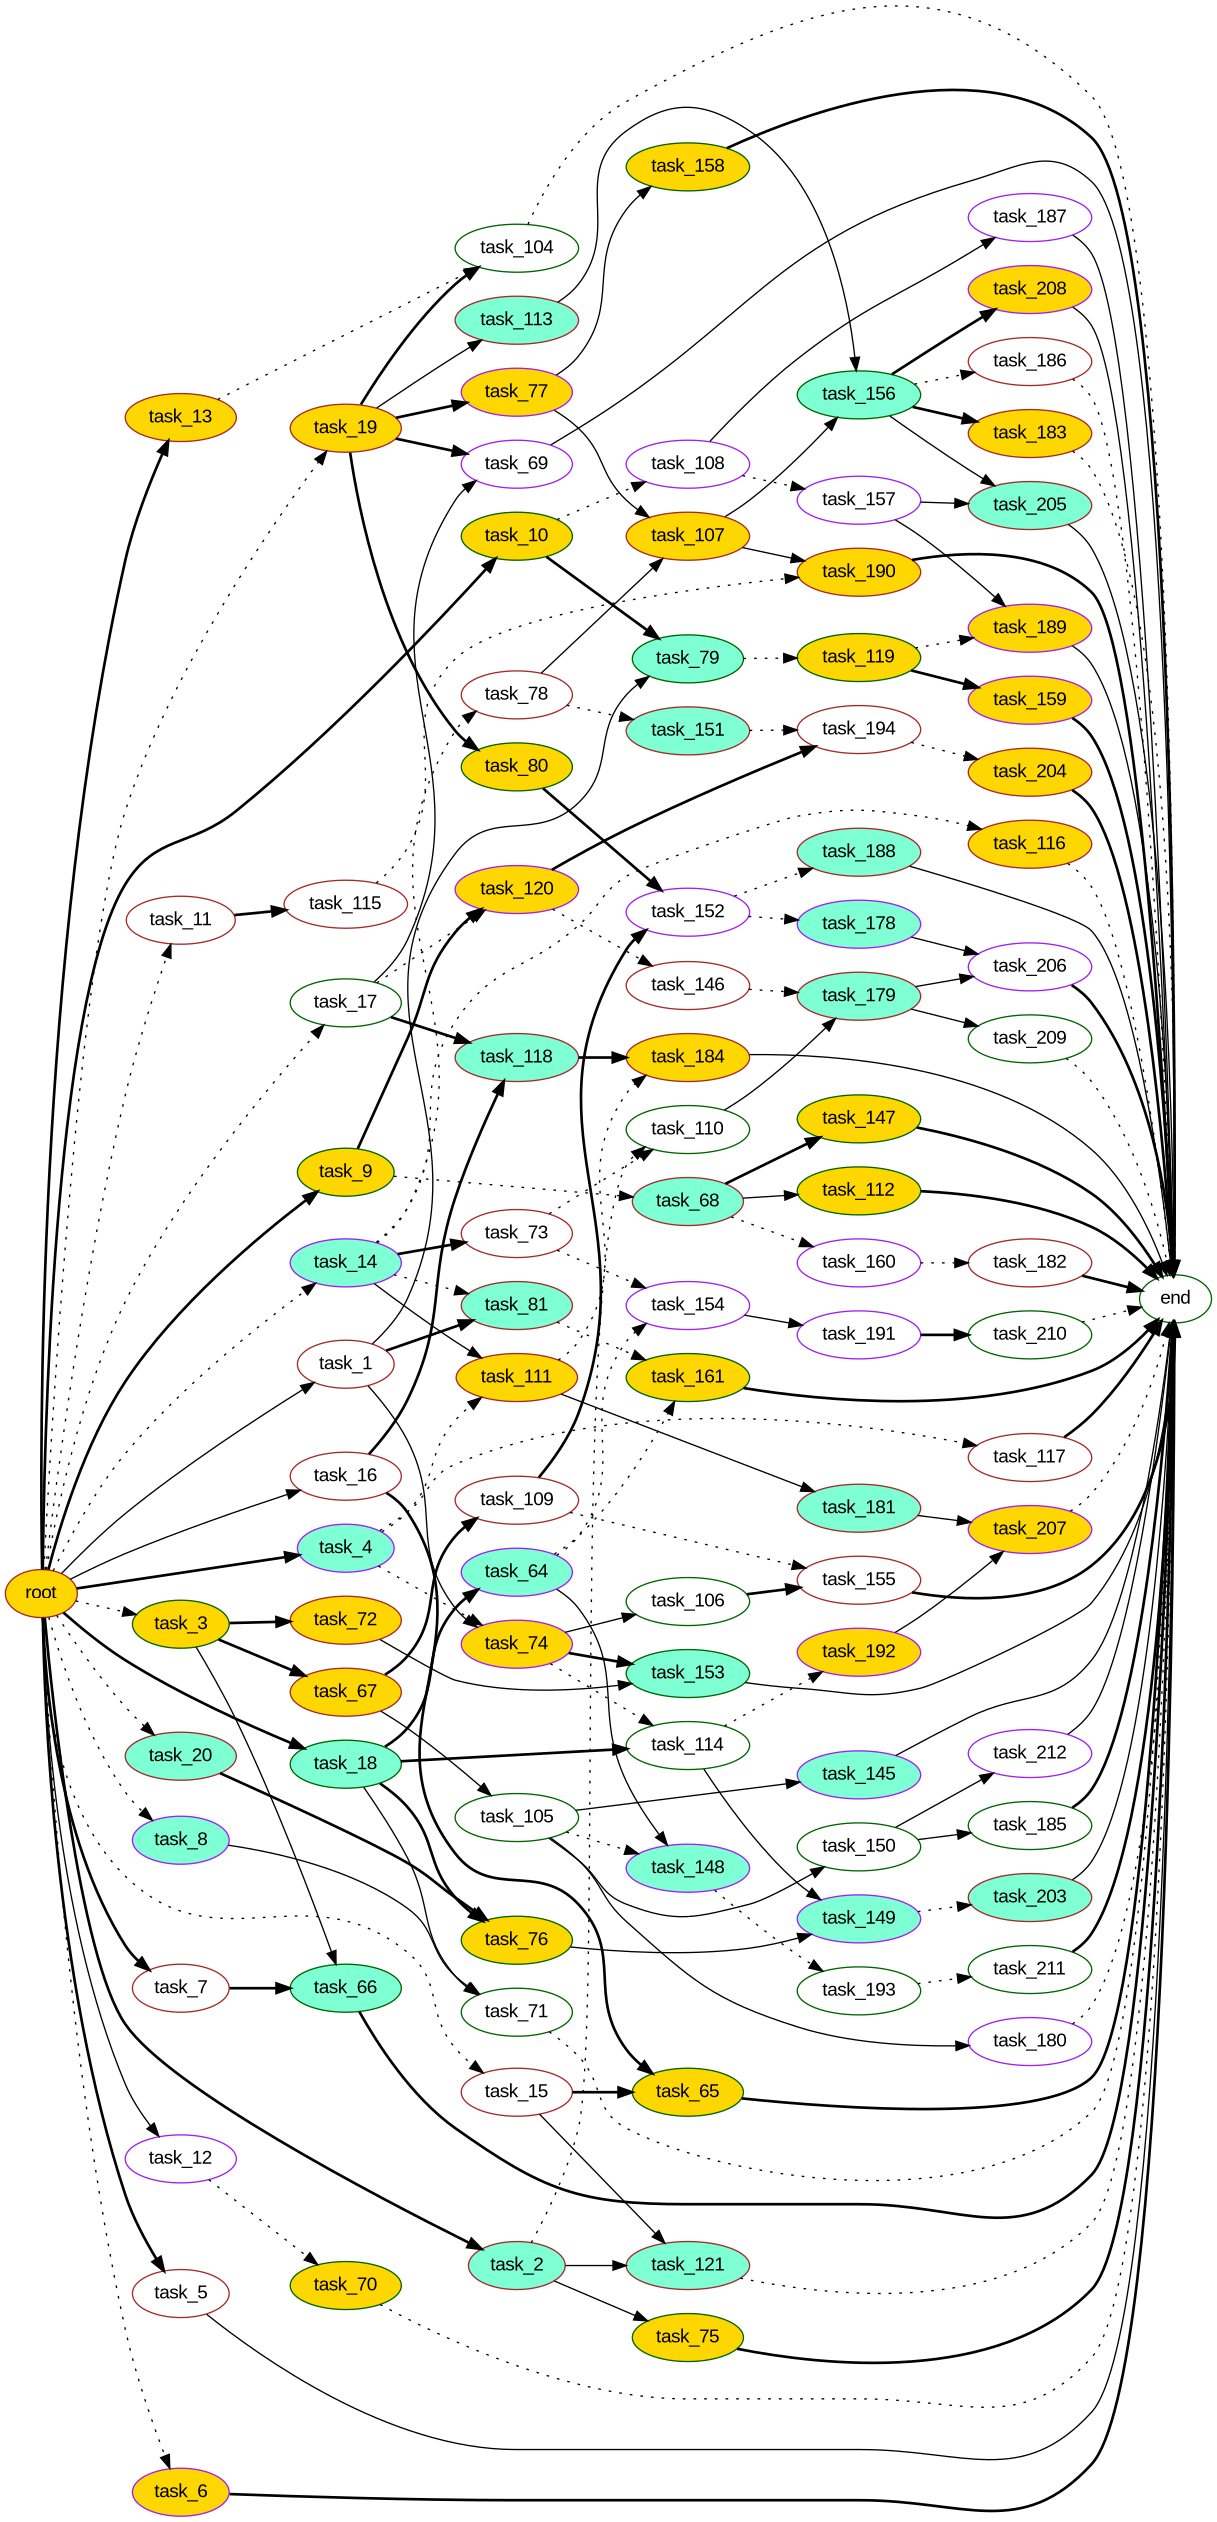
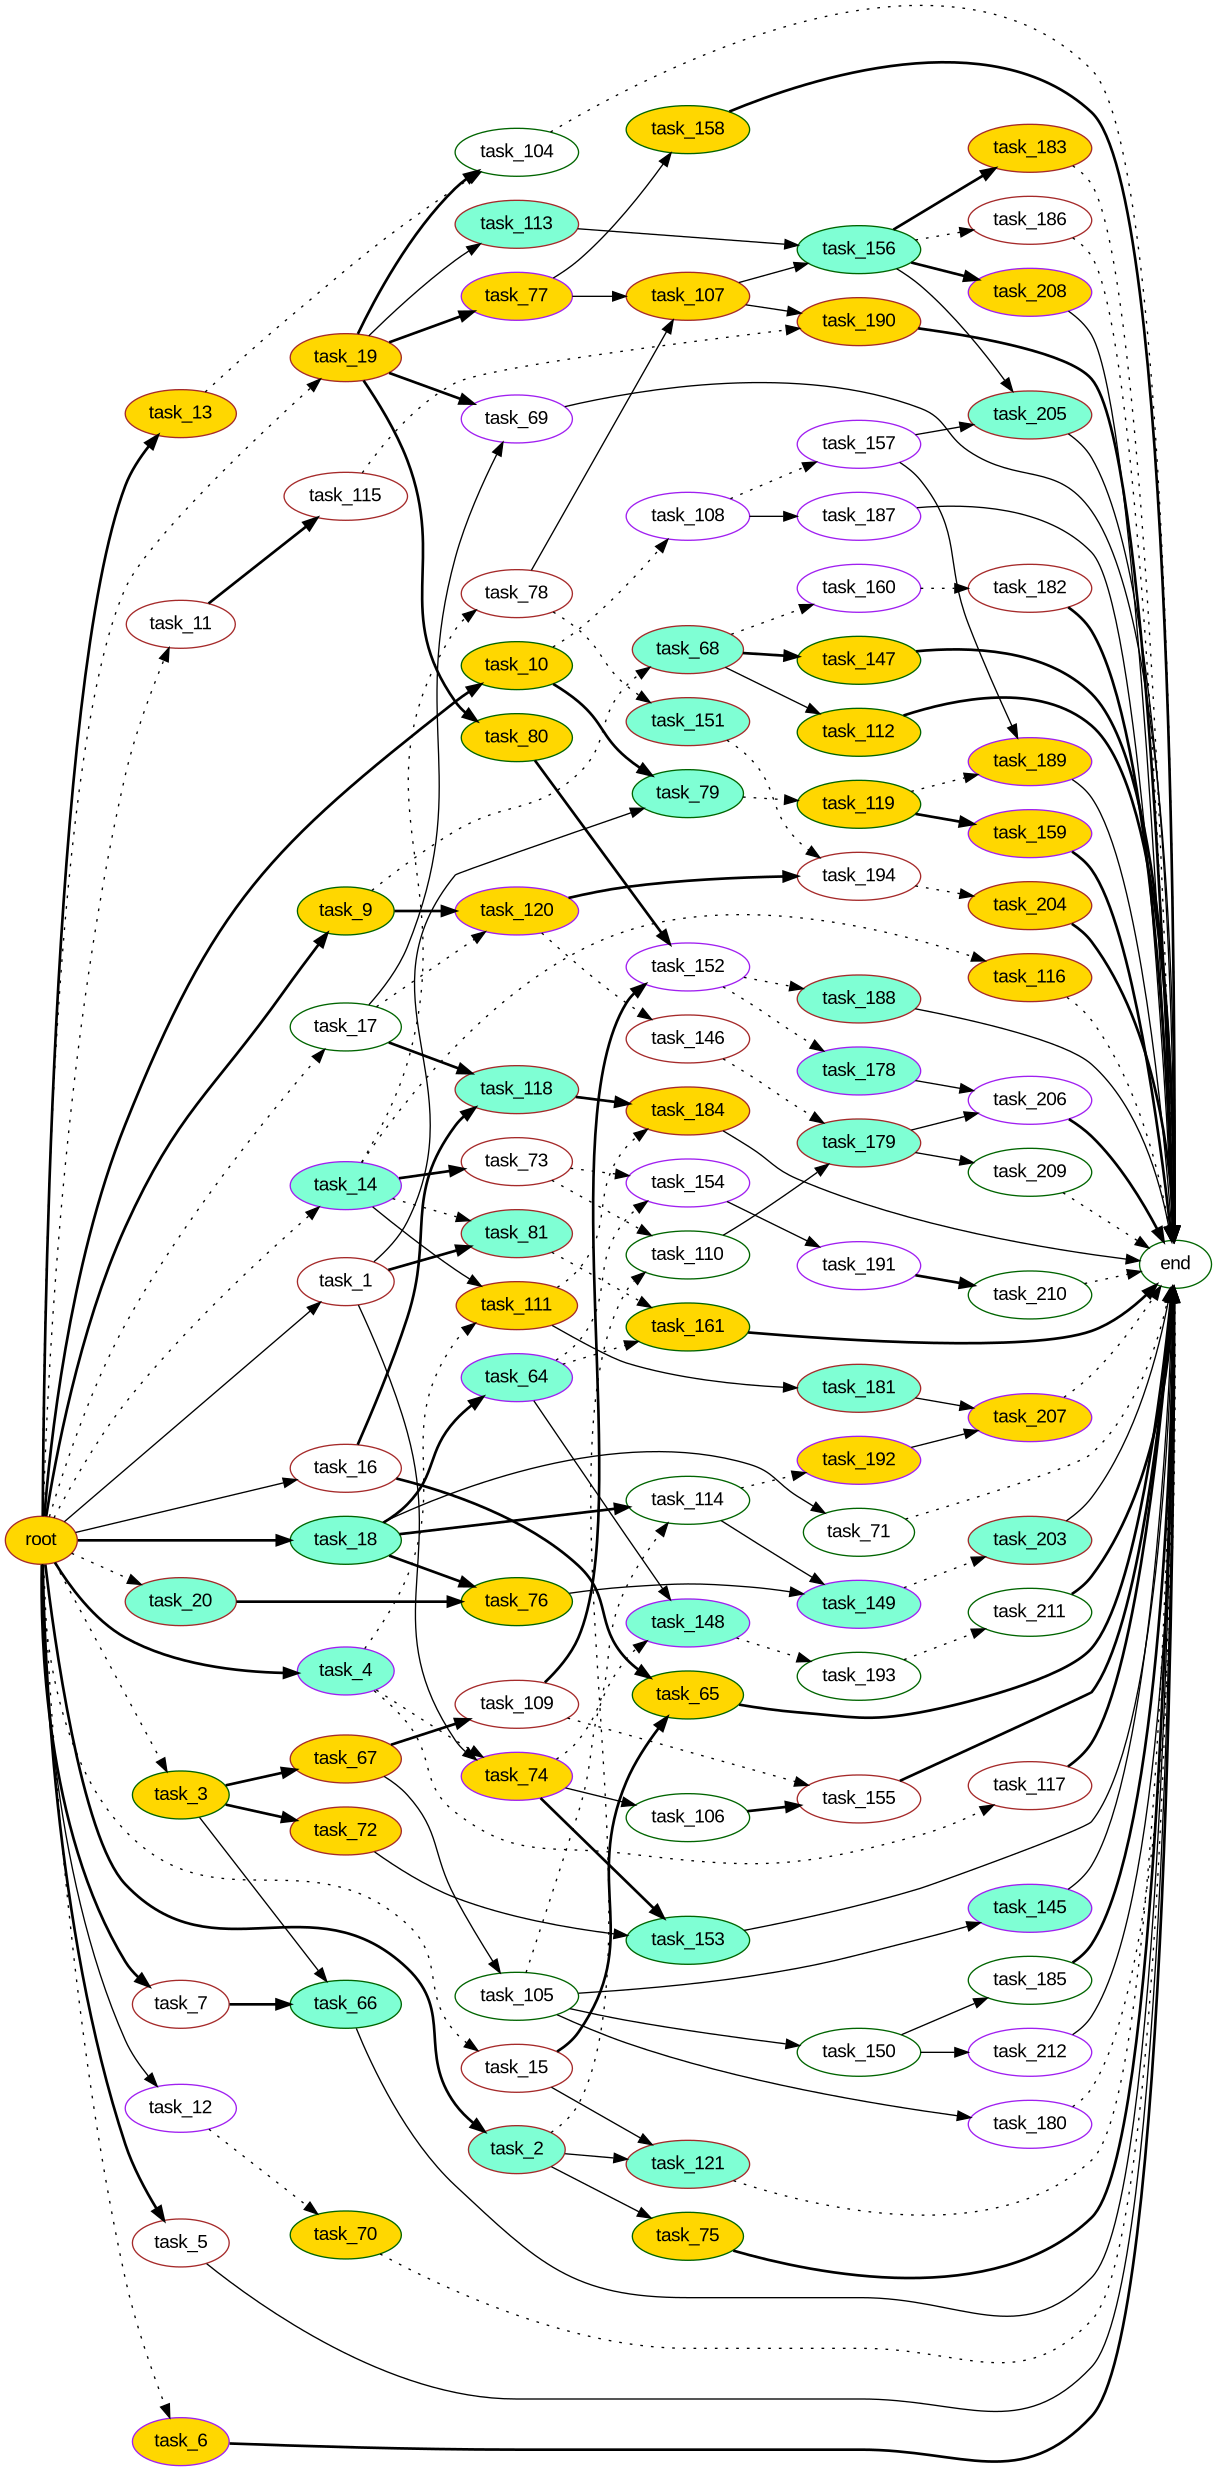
(181, 1840) -> none
(1097, 2163) -> (1114, 2226)
